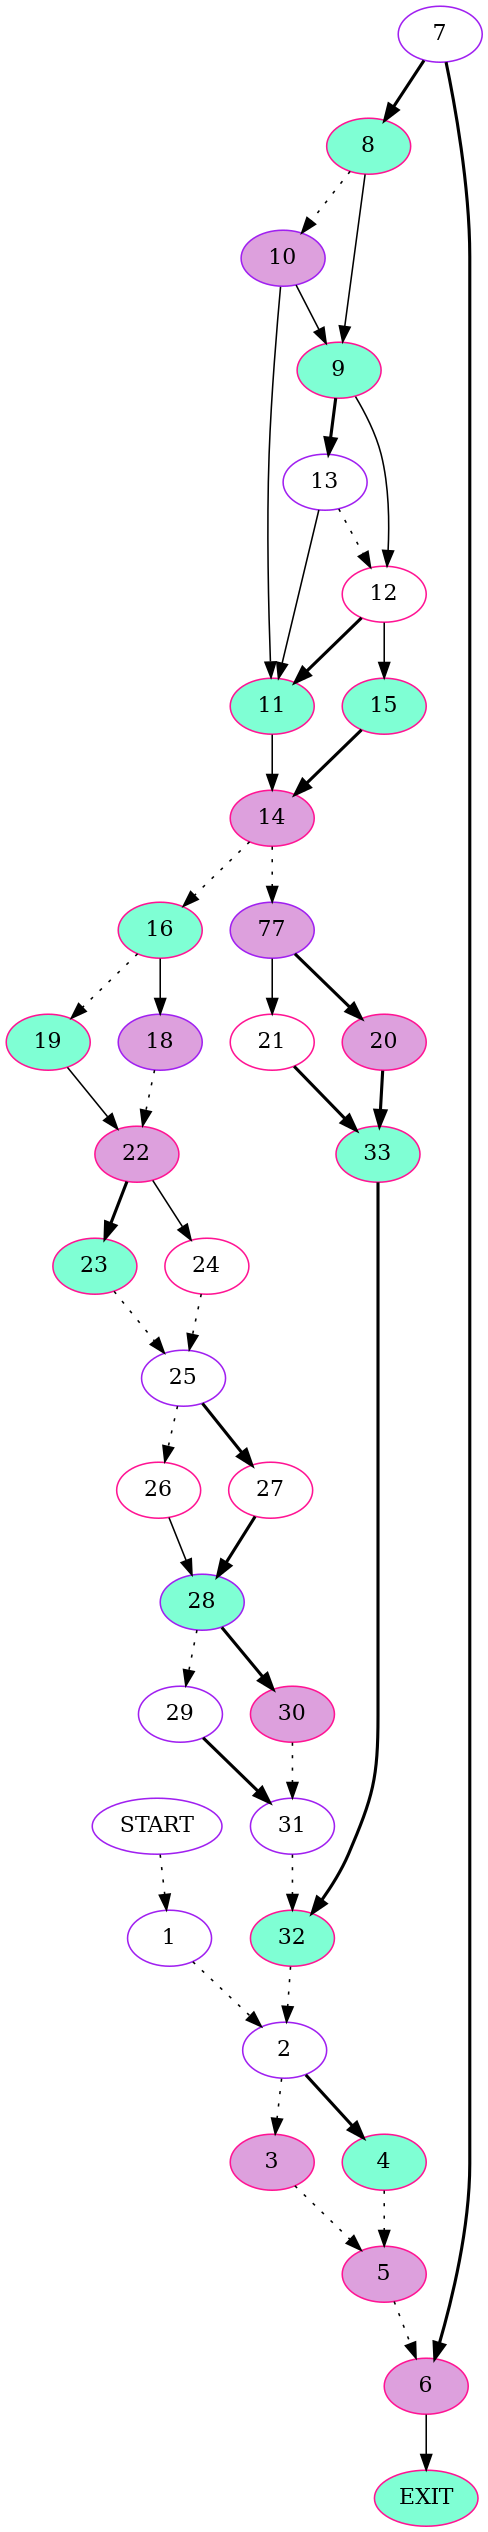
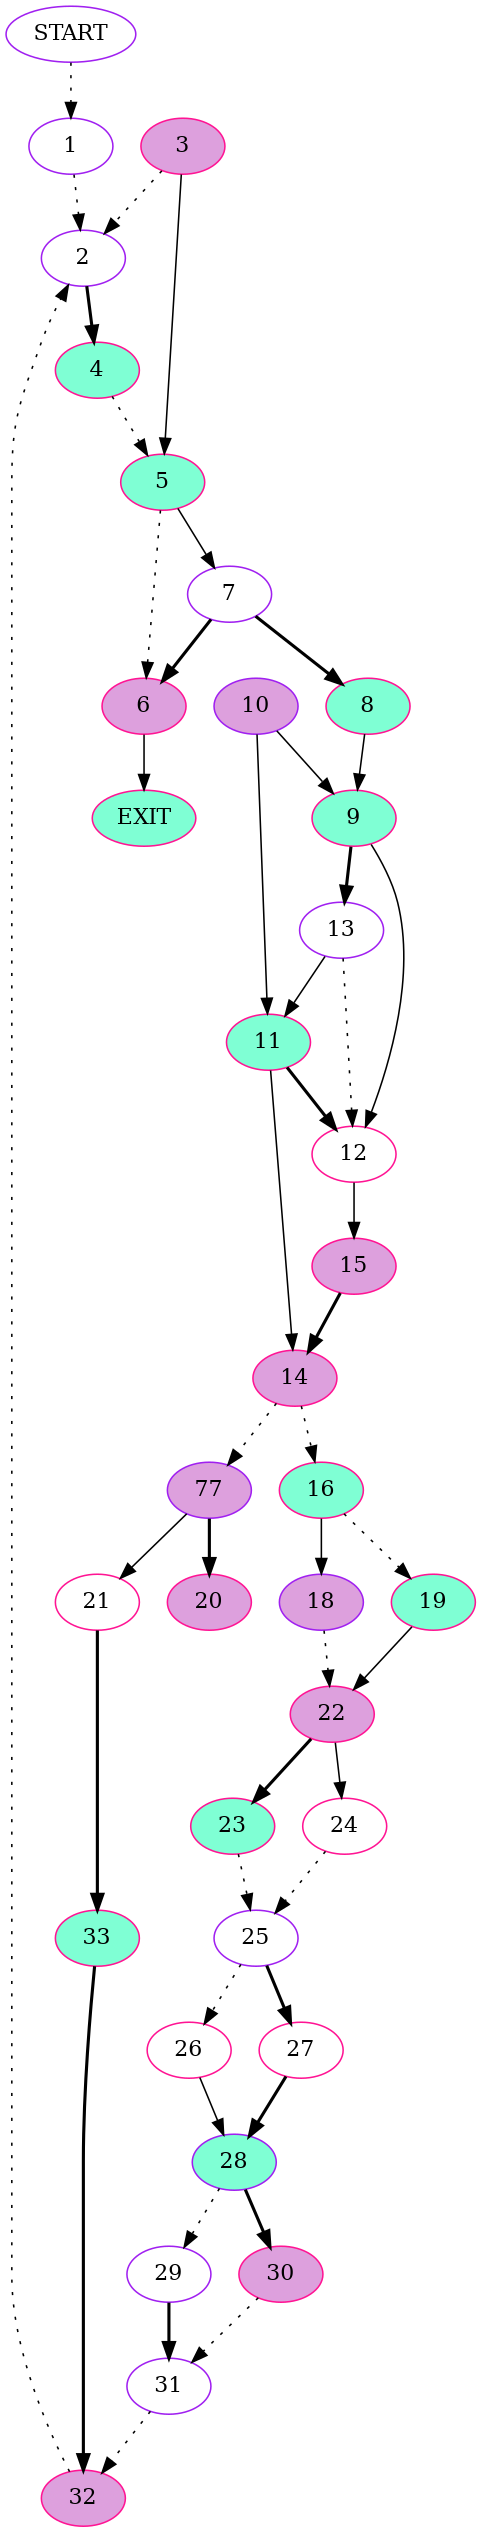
(331, 196) -> none
none -> (192, 532)
(334, 645) -> (306, 1092)
(384, 706) -> (354, 1266)
(382, 1091) -> none
(292, 1938) -> (83, 2498)
(279, 2099) -> (138, 196)
(322, 2213) -> (173, 306)
(384, 2274) -> (163, 482)
